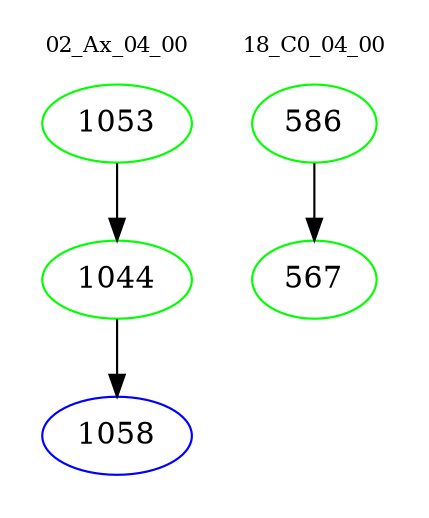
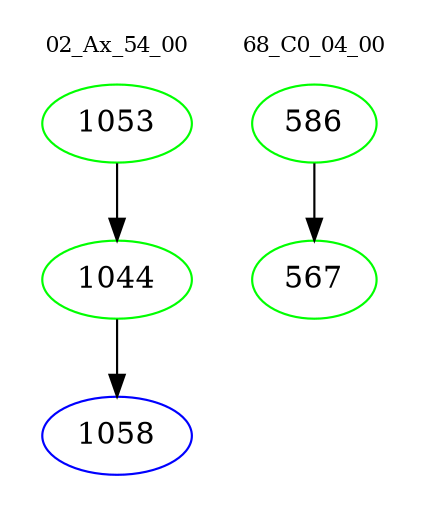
(117, 47) -> (117, 47)
(314, 47) -> (314, 47)
